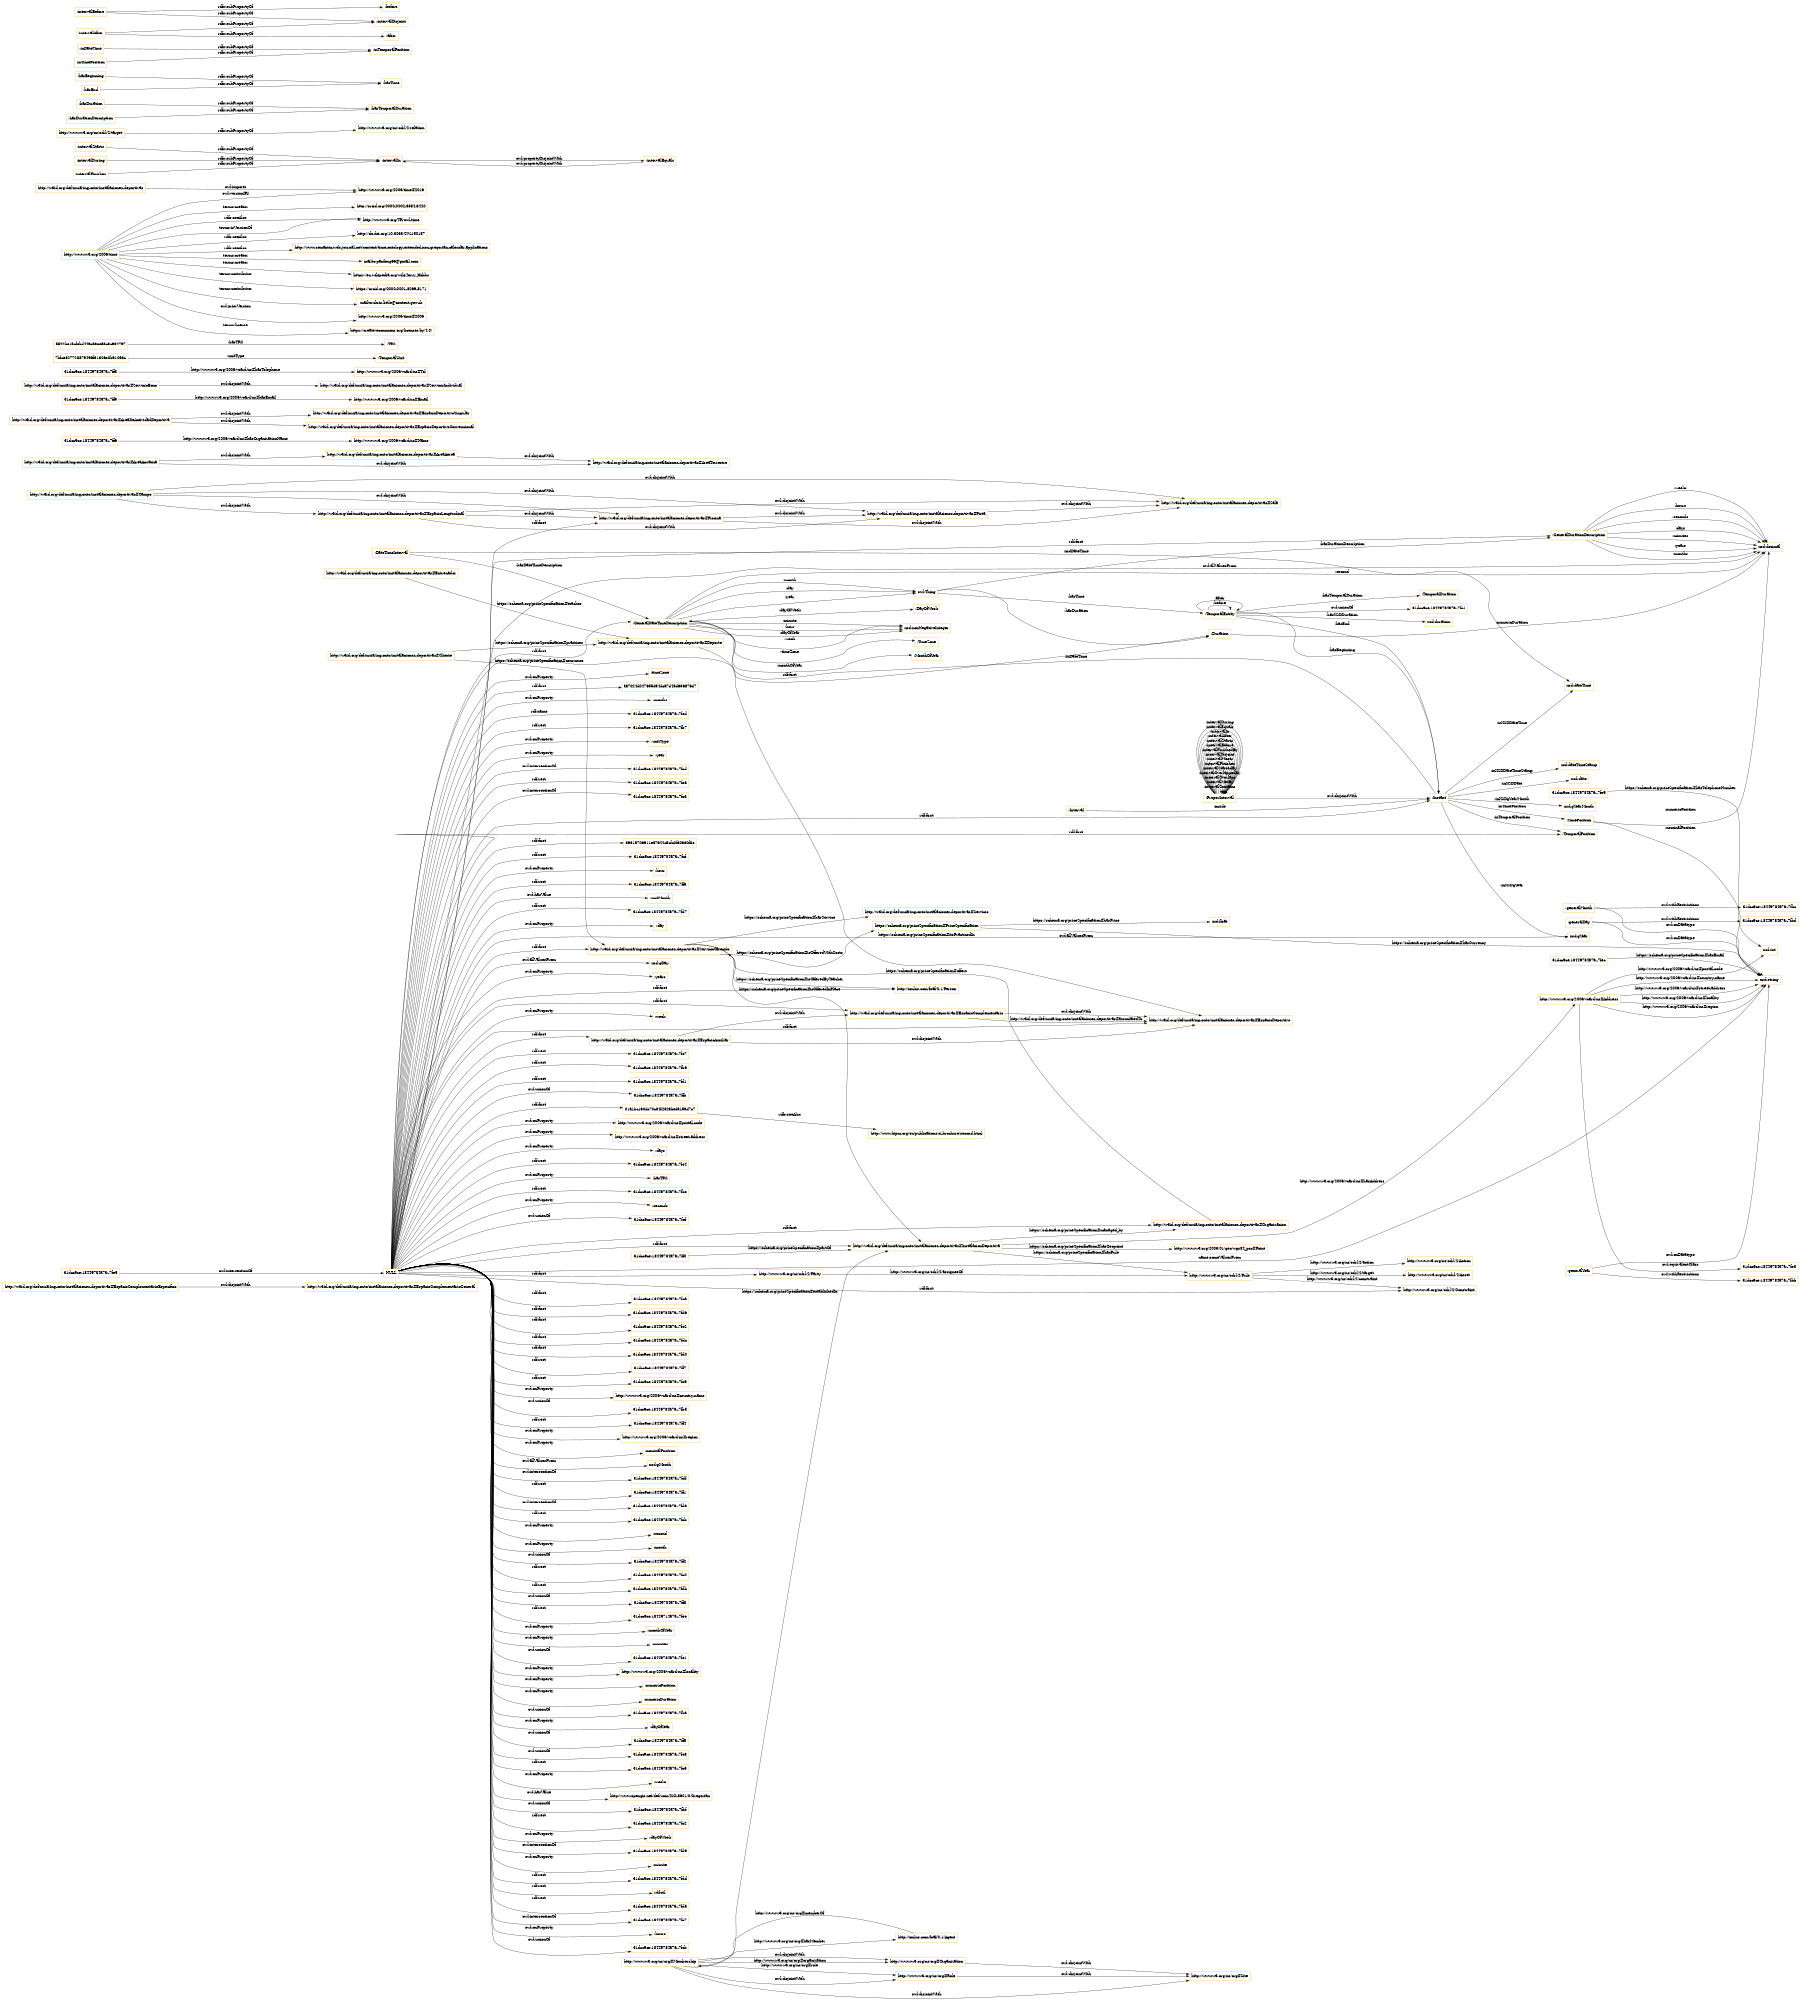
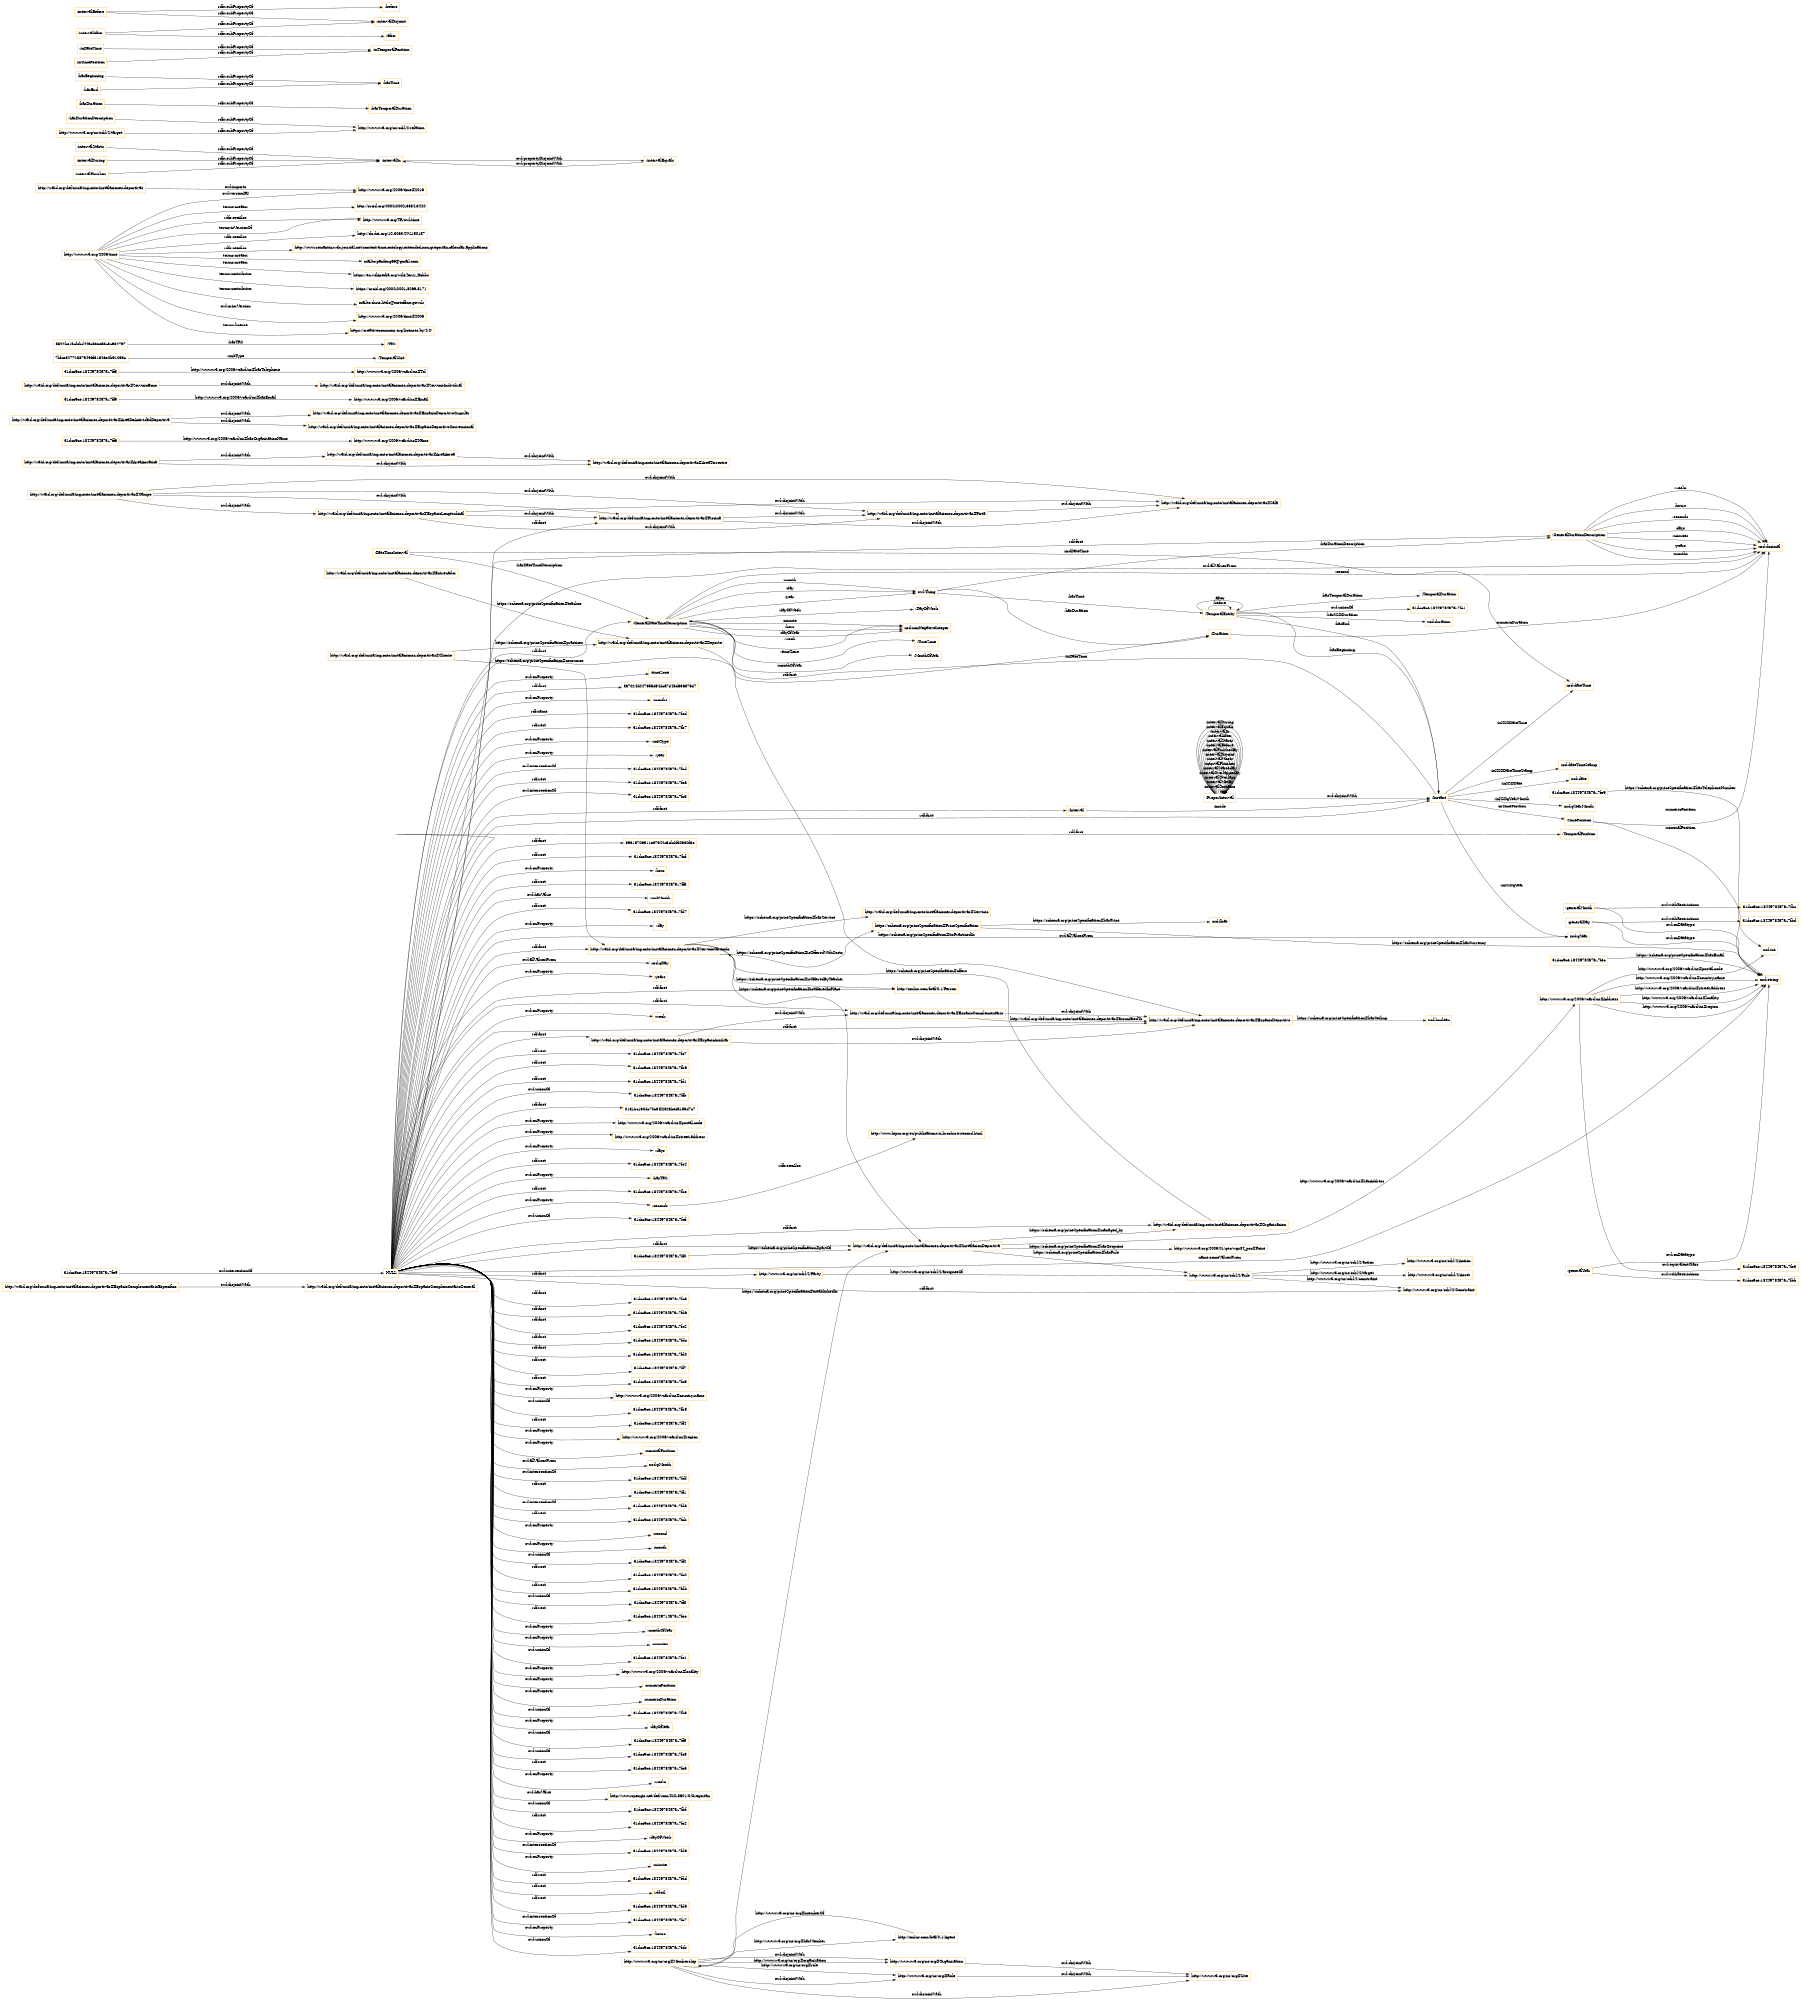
(241, 114) -> (234, 123)
(391, 303) -> (391, 303)
none -> (545, 814)
(1501, 822) -> none
none -> (1439, 1020)
(785, 1121) -> (794, 1183)
